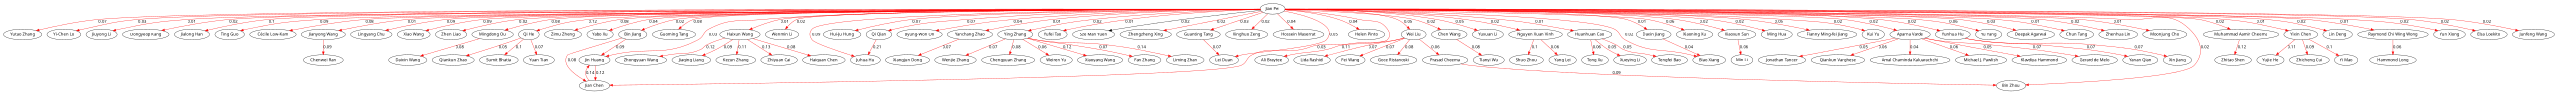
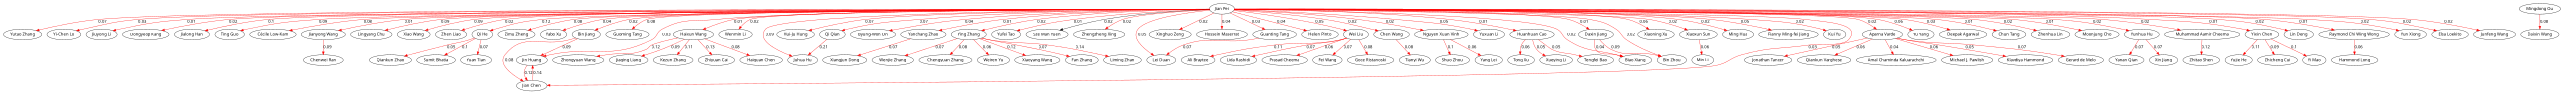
(883, 11) -> none
(1727, 79) -> (1627, 54)
